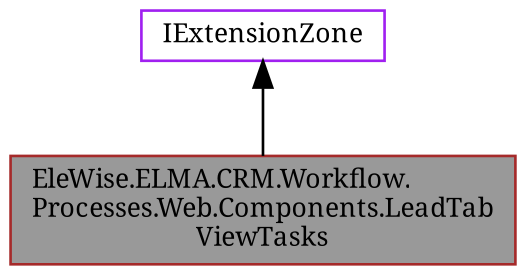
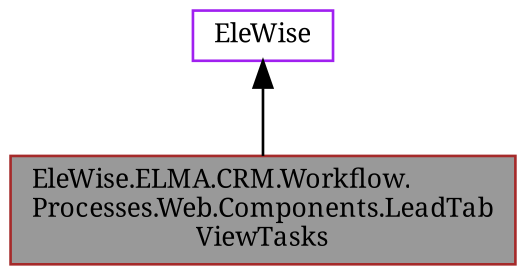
(263, 36) -> (263, 36)
